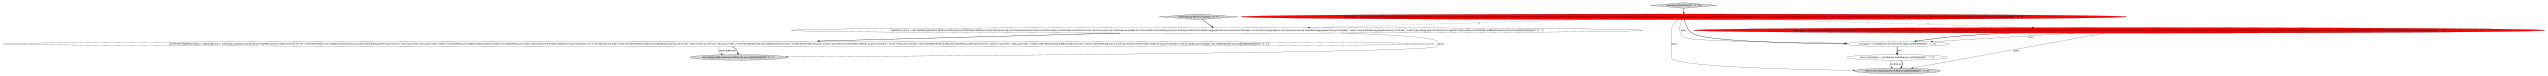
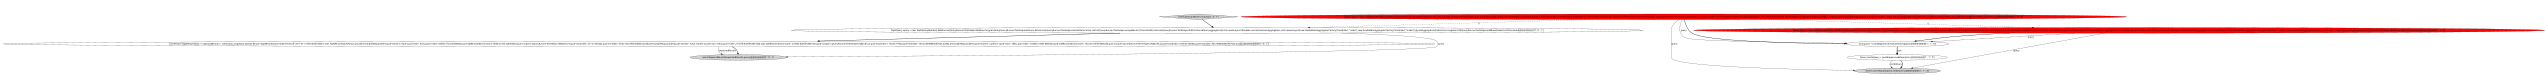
(1684, 5) -> none
